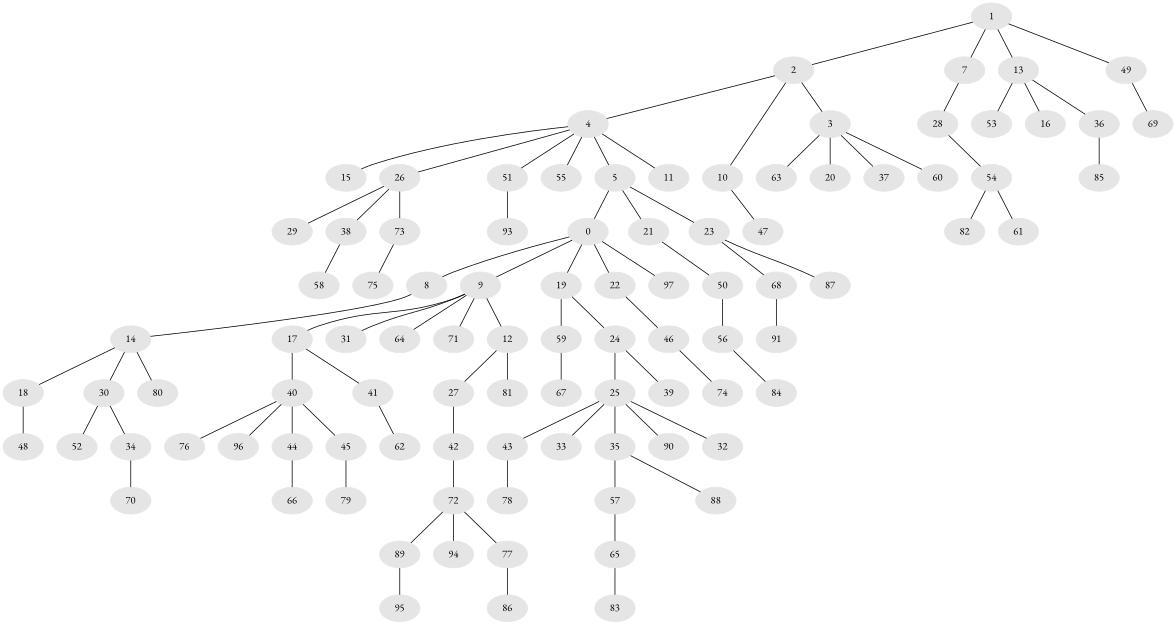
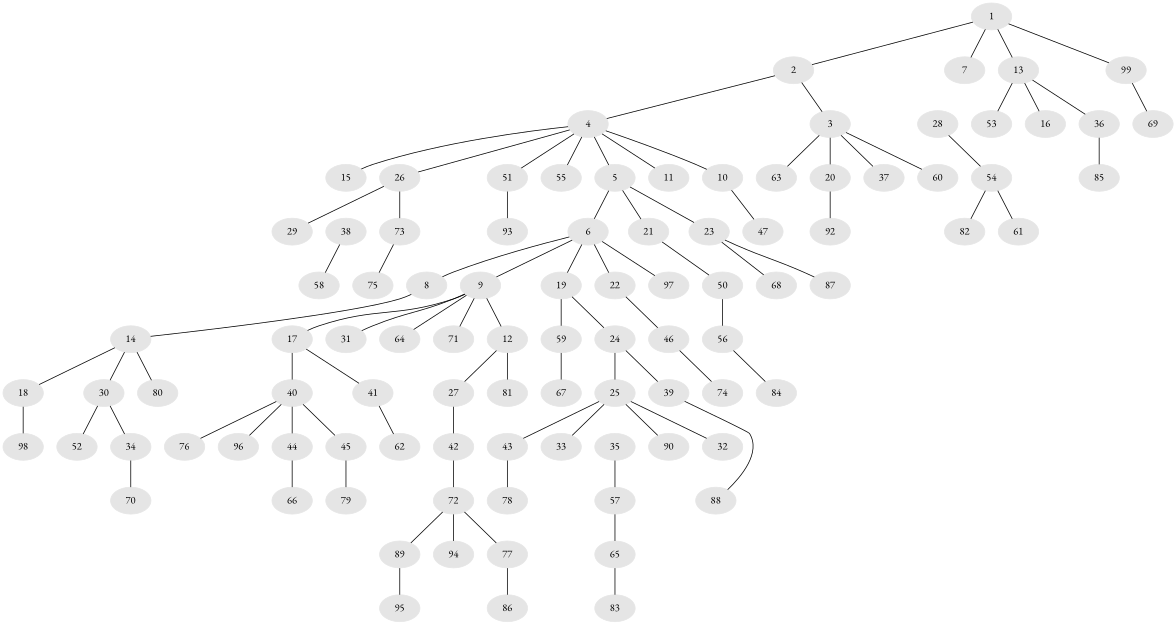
(1126, 70) -> (1126, 70)
(951, 97) -> none
(758, 124) -> (657, 149)
(373, 205) -> none
(588, 232) -> (588, 232)
none -> (830, 232)
(776, 339) -> none
(615, 420) -> none
(23, 447) -> (23, 447)
(665, 474) -> (746, 431)
